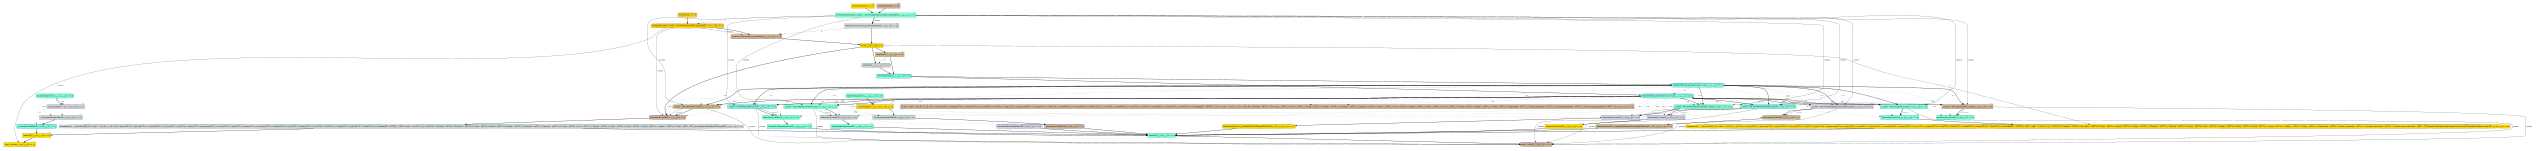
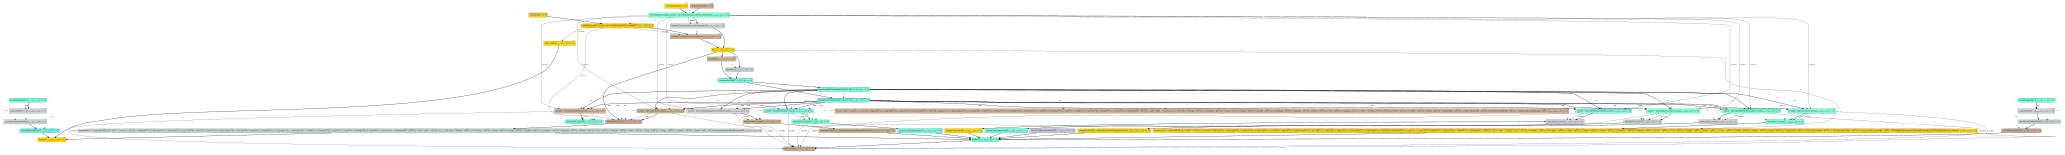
(875, 107) -> (2036, 111)
(29, 140) -> (315, 108)
